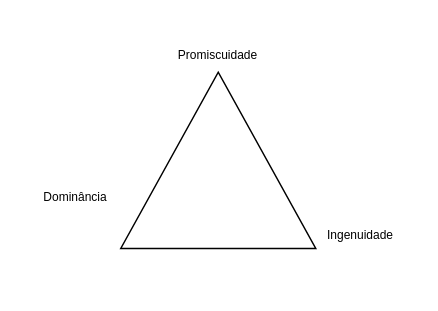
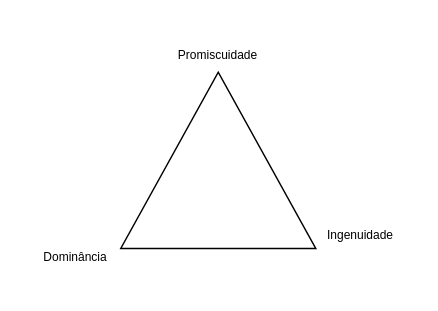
(76, 196) -> (76, 256)
